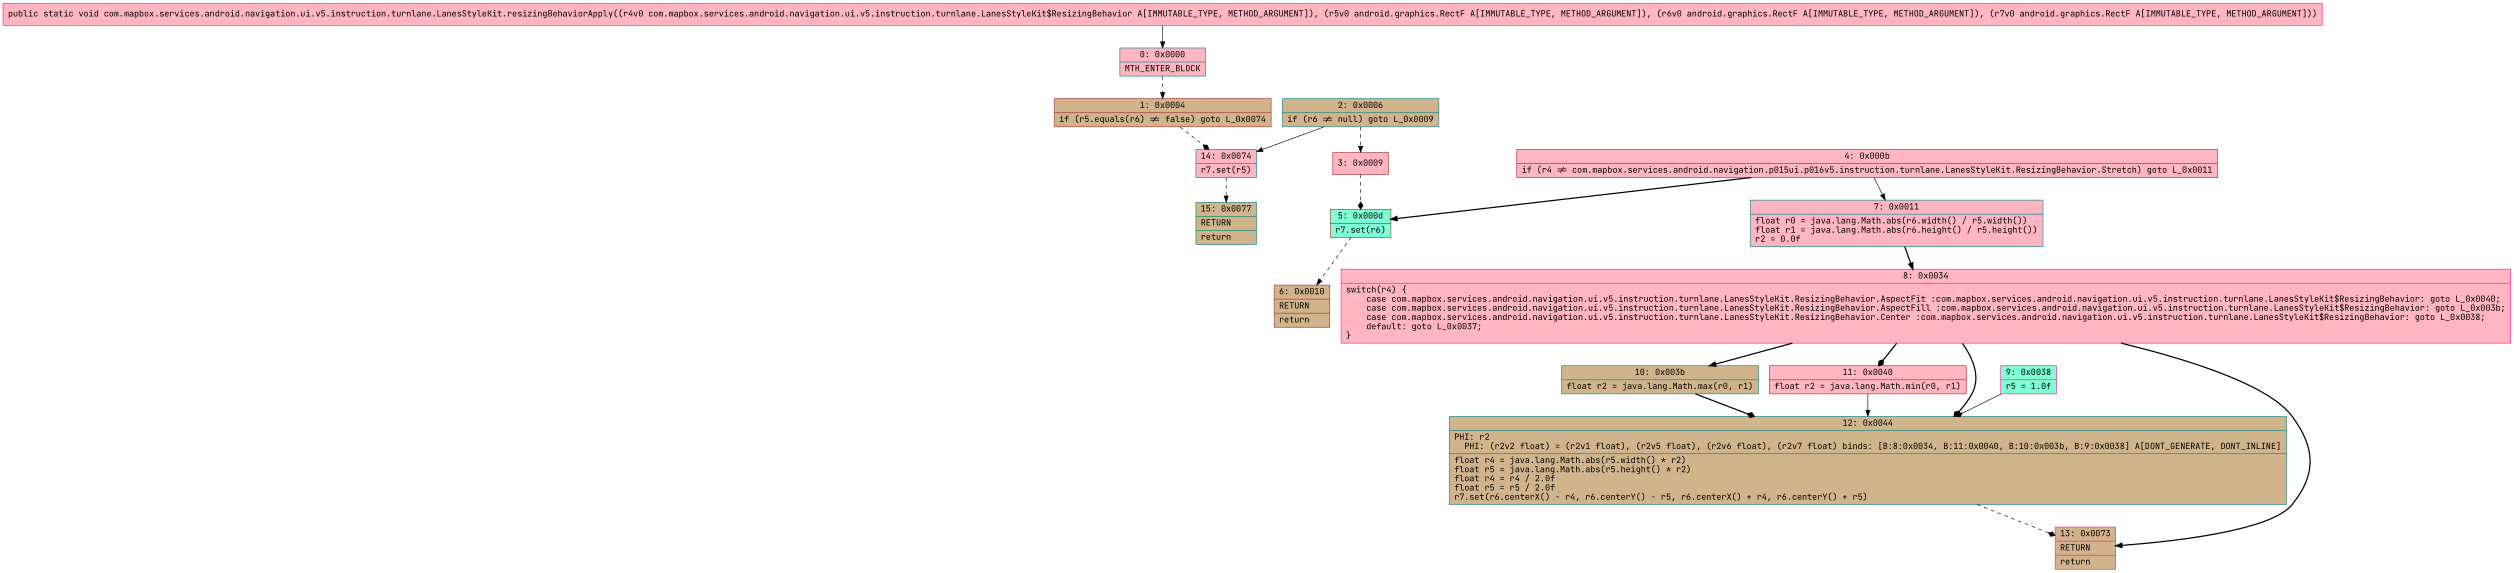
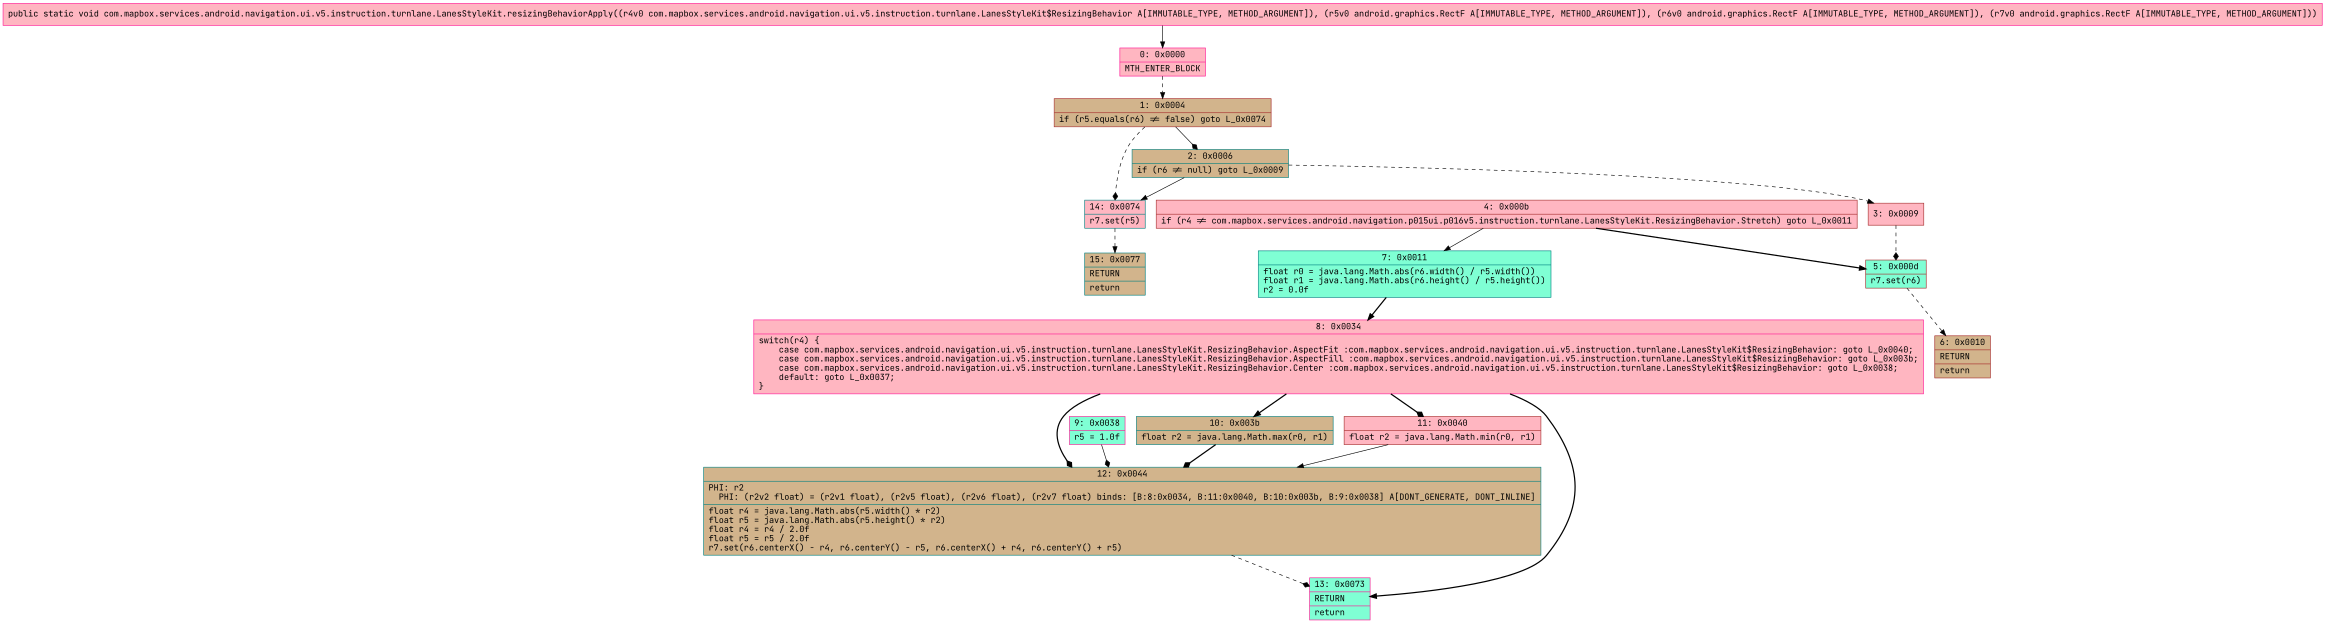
(1163, 62) -> (1163, 62)
none -> (1184, 135)
(1897, 223) -> (1405, 274)
(2085, 548) -> (1340, 599)
